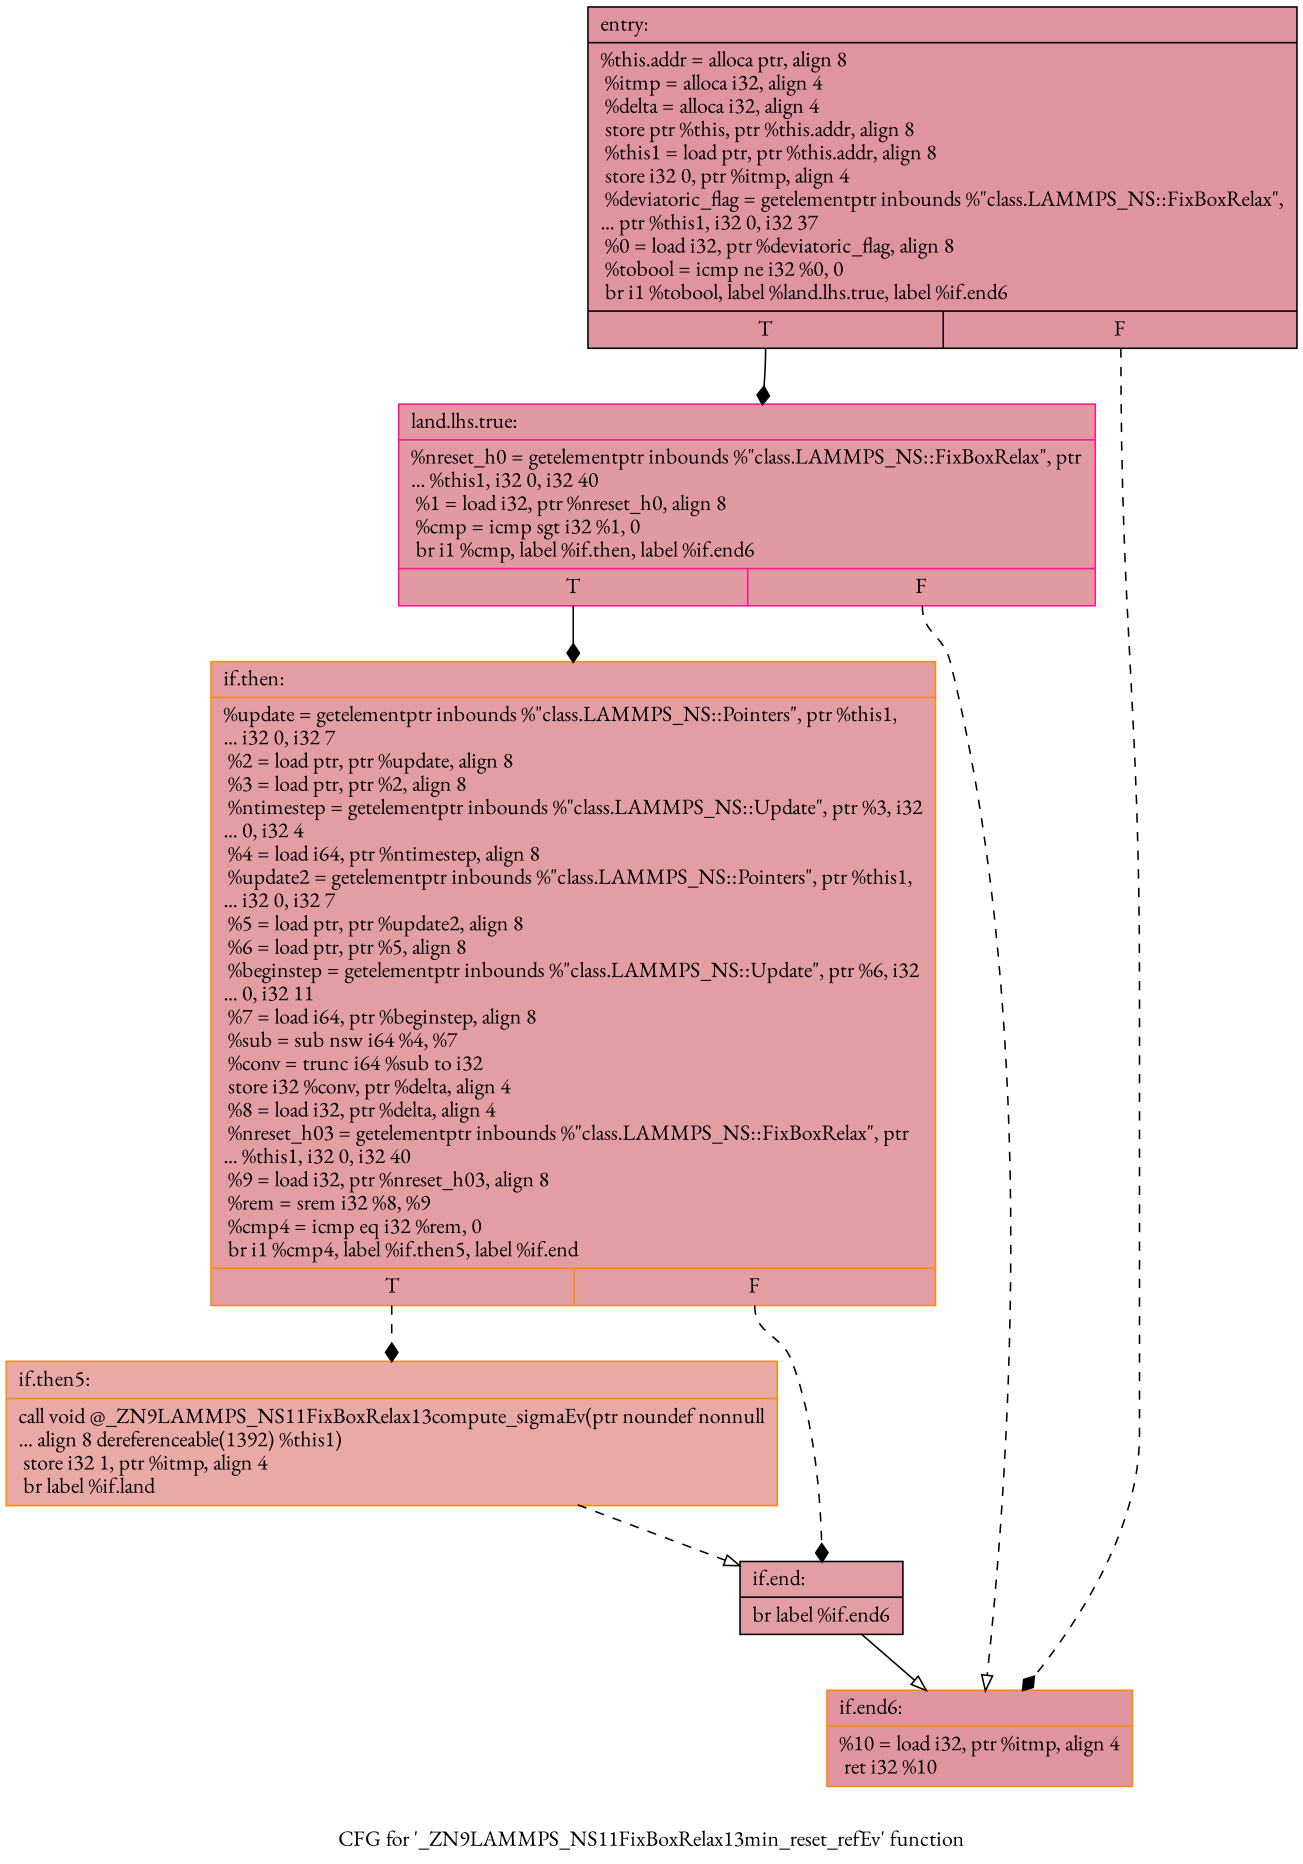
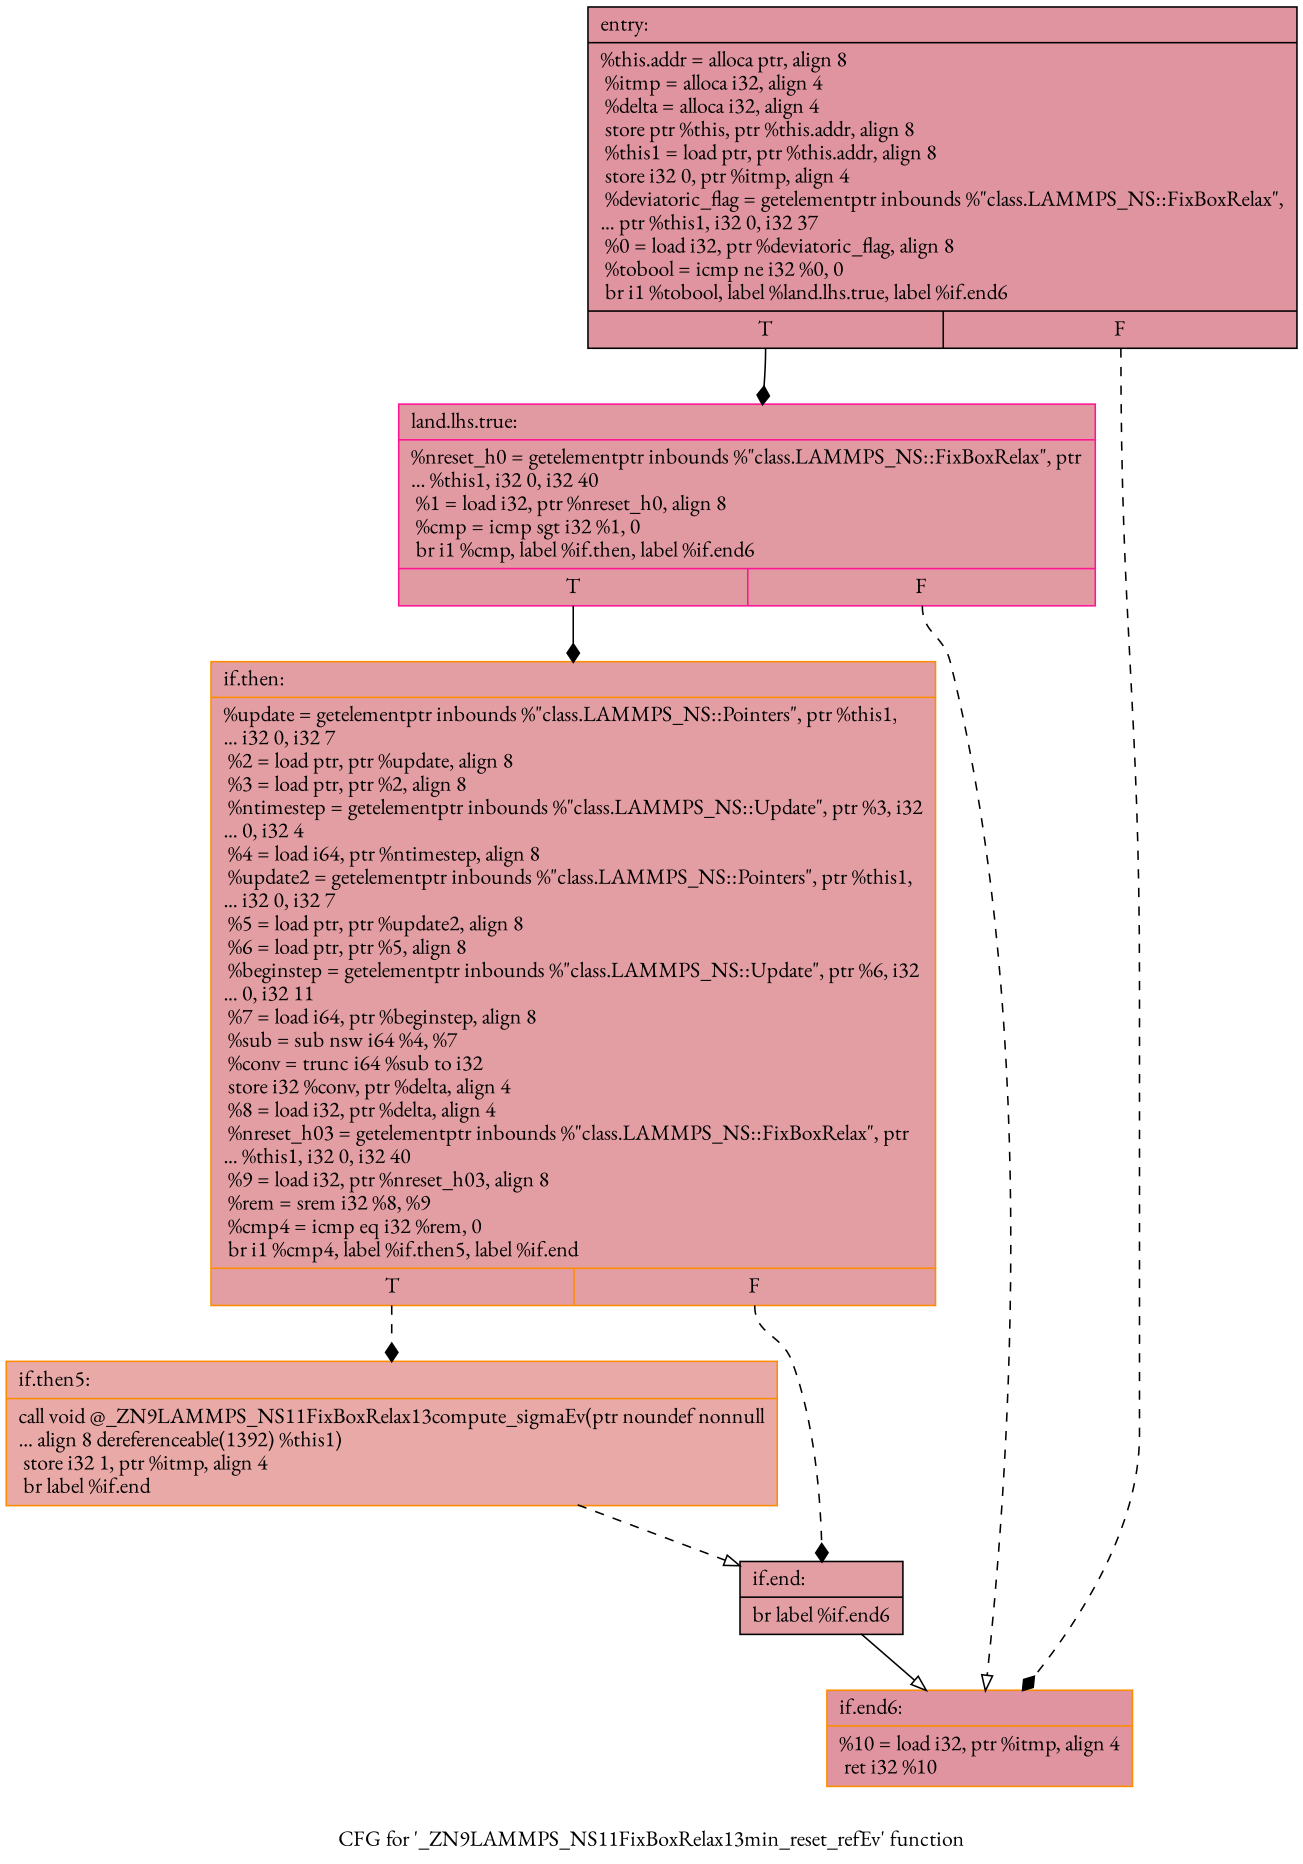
(87, 1486) -> (85, 1486)
